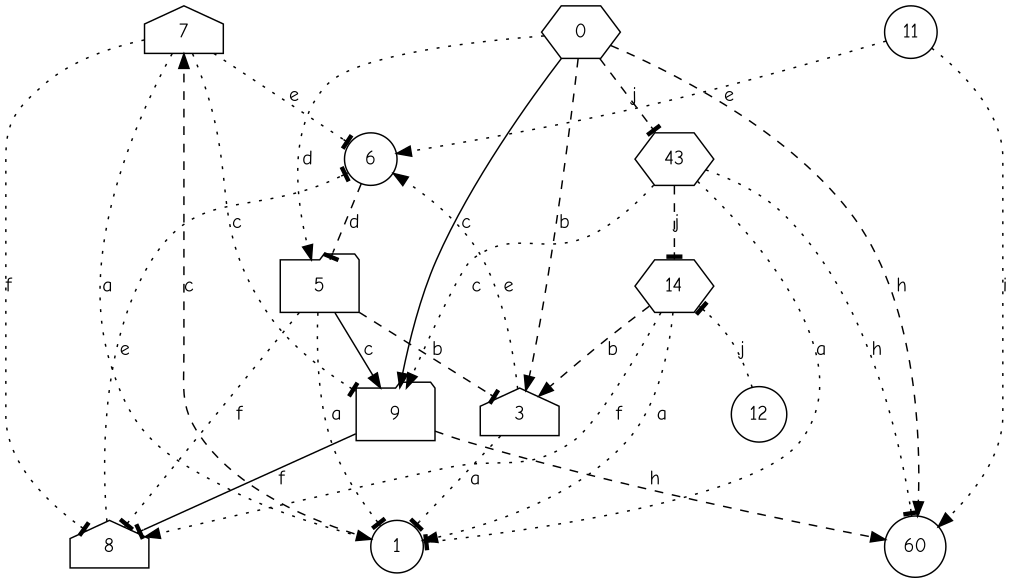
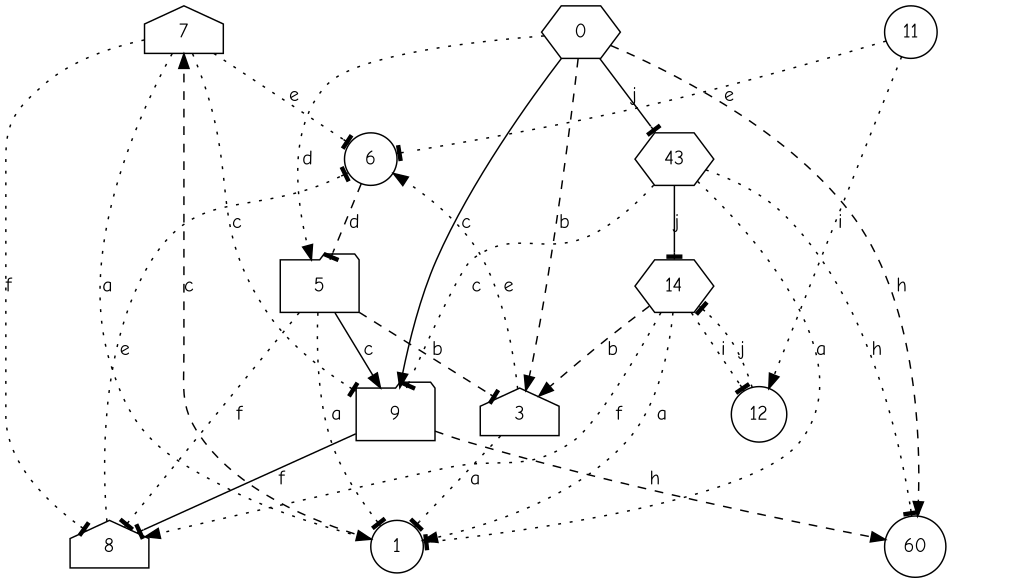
(625, 92) -> (625, 92)
(651, 105) -> (651, 105)
(674, 219) -> (674, 219)
(506, 244) -> (506, 244)
(1003, 278) -> (838, 216)
none -> (716, 349)
